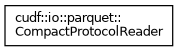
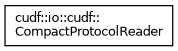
(89, 26) -> (89, 26)
